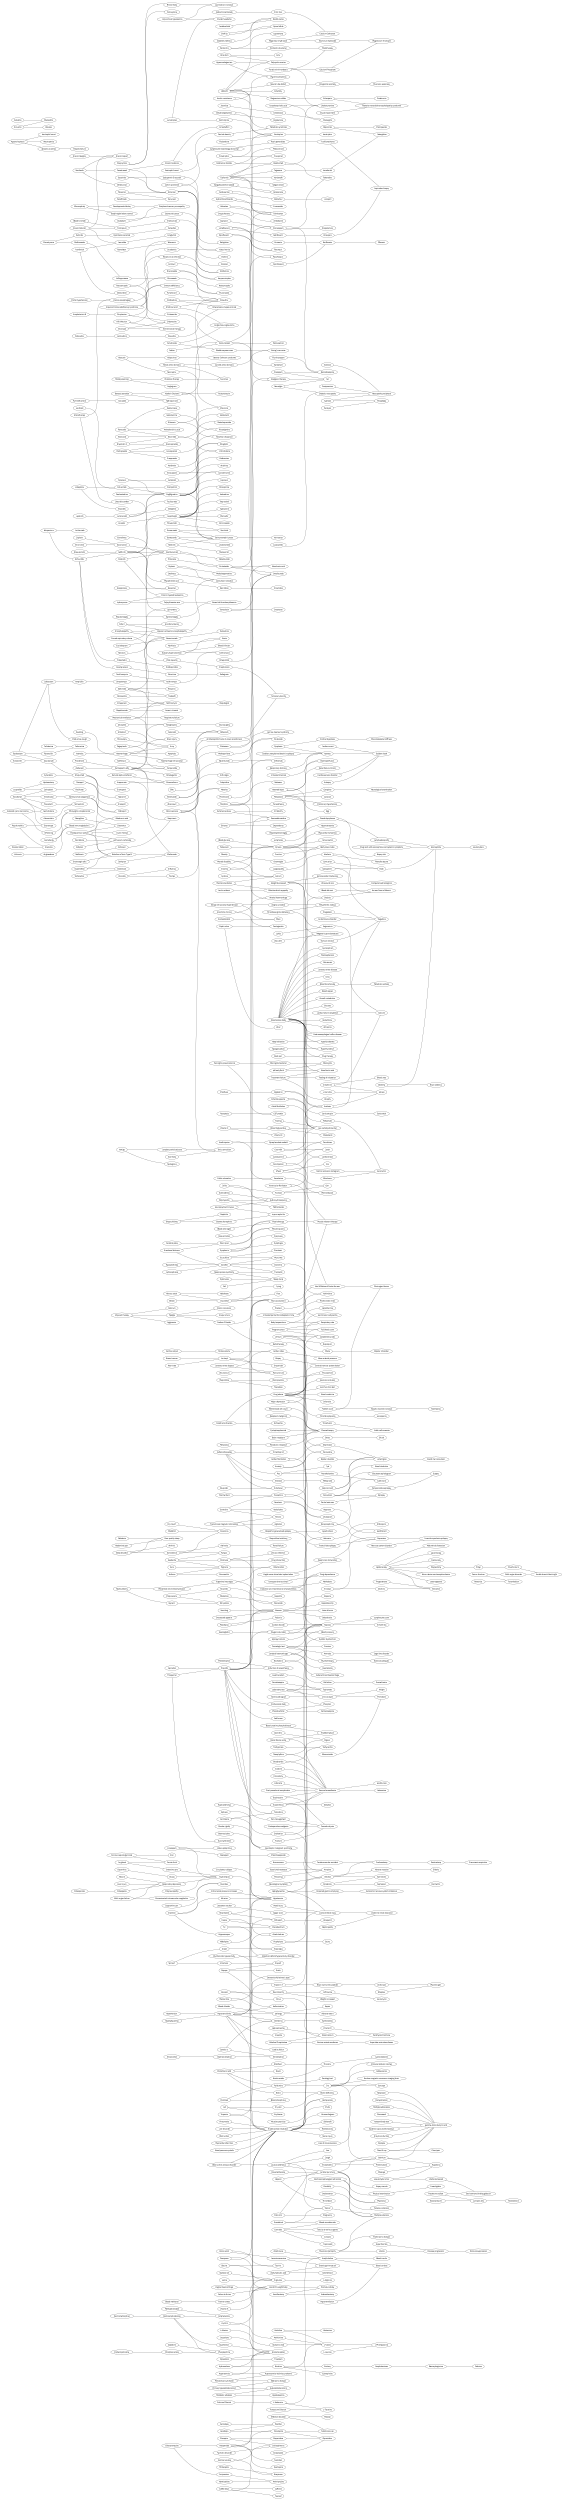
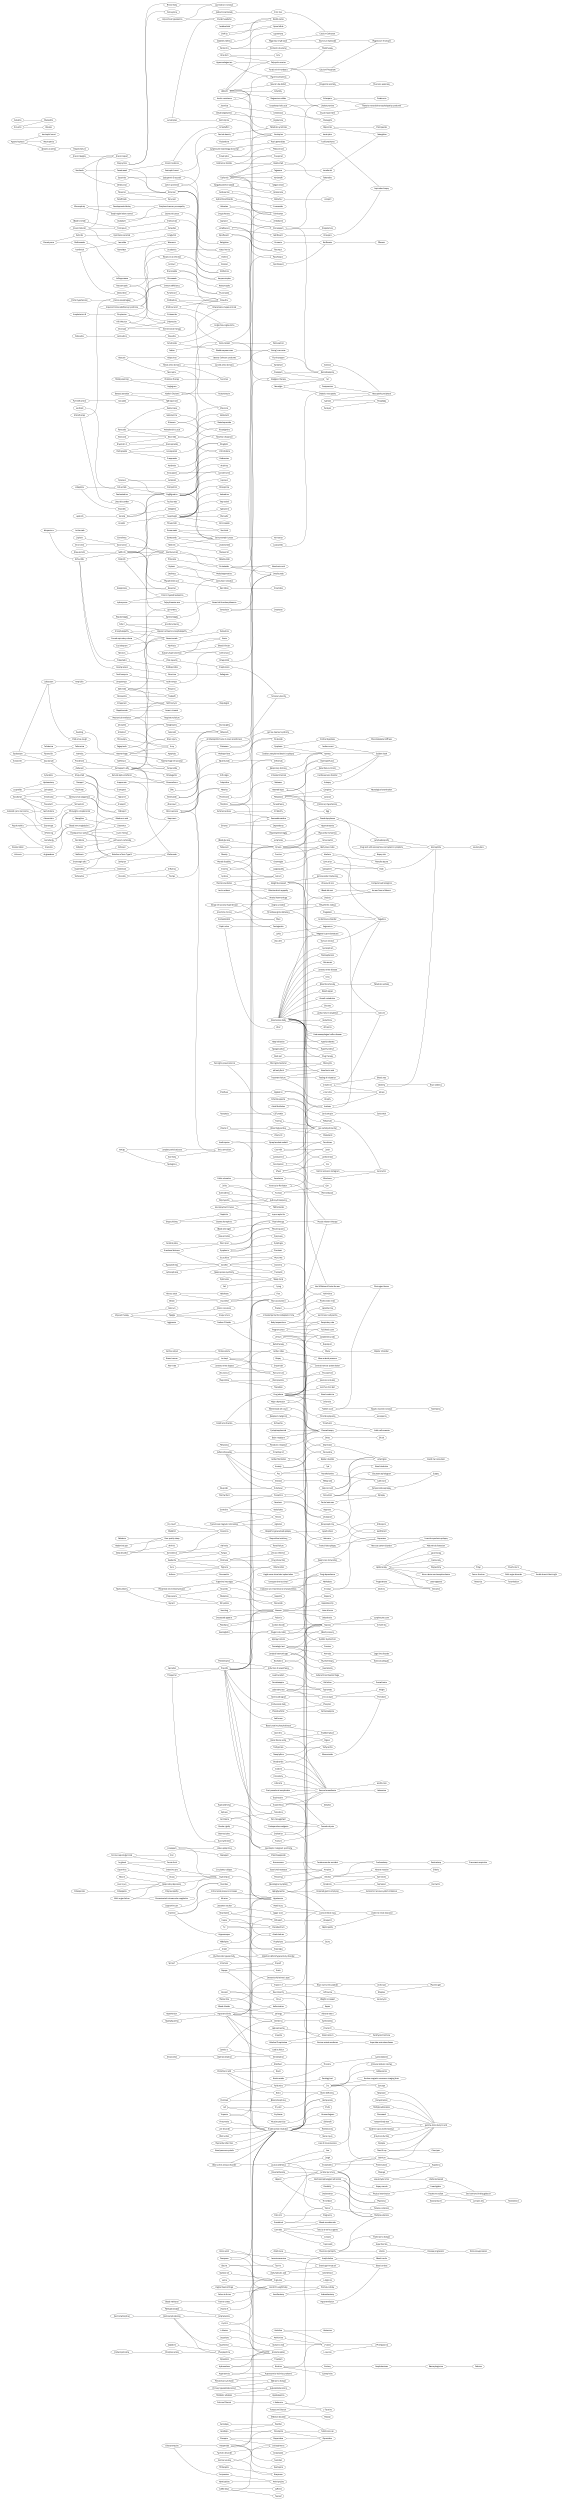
(122, 516) -> (122, 516)
